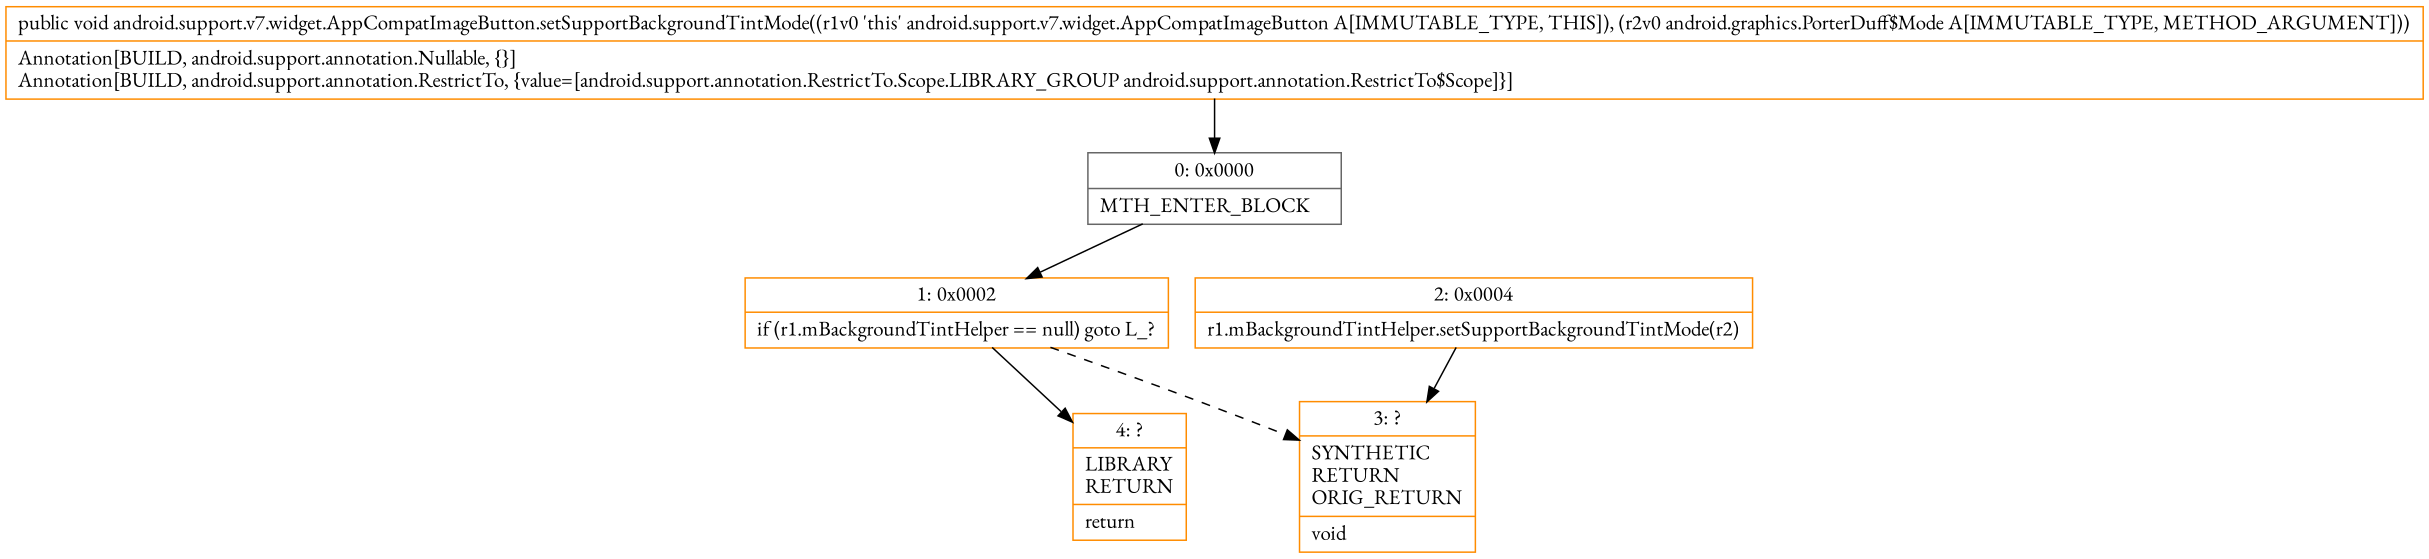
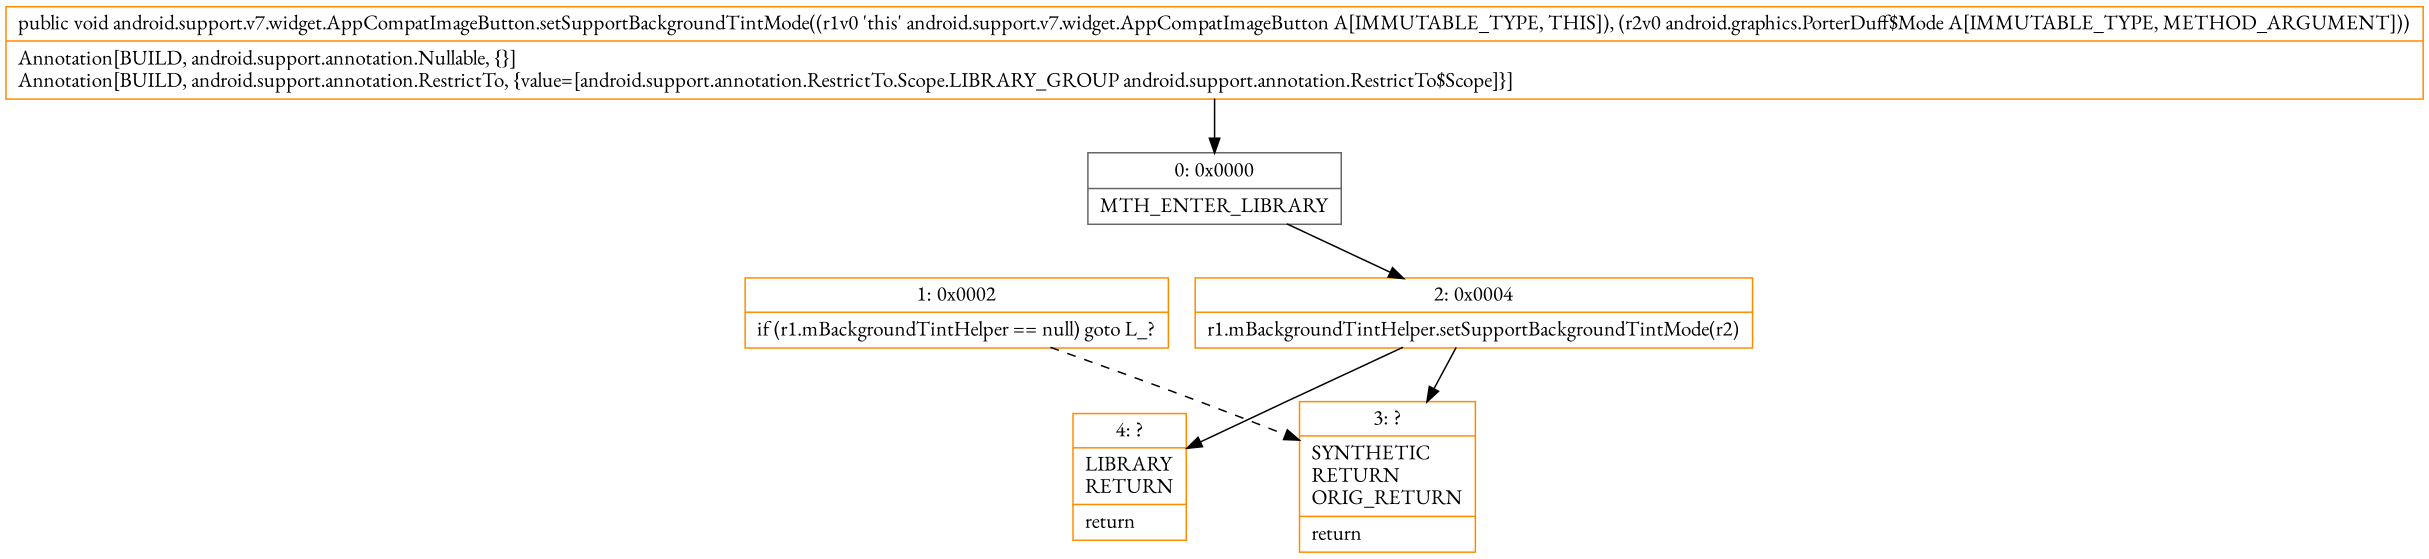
(1206, 206) -> (1215, 206)
(1092, 248) -> (1338, 248)
(1027, 380) -> (1302, 394)
(1329, 534) -> (1337, 534)
